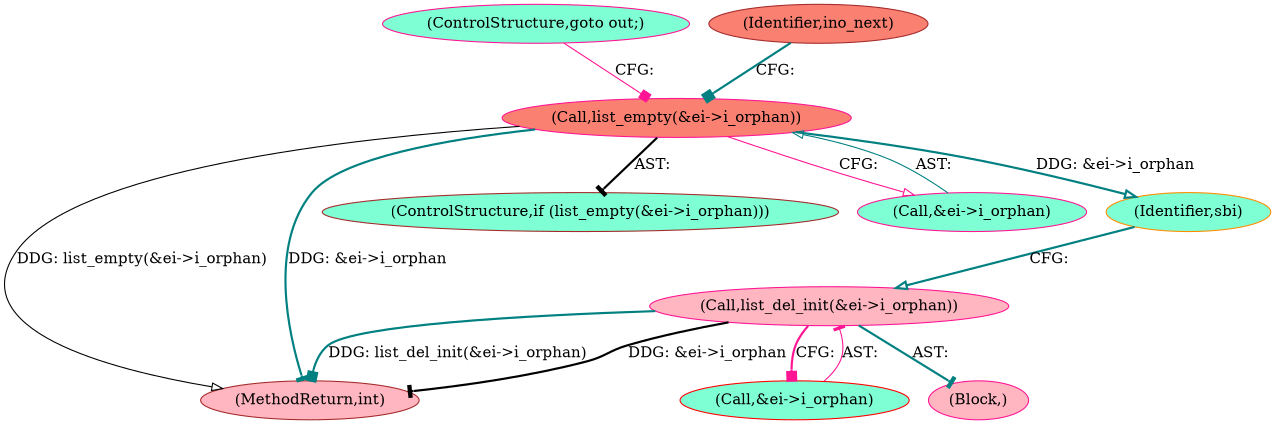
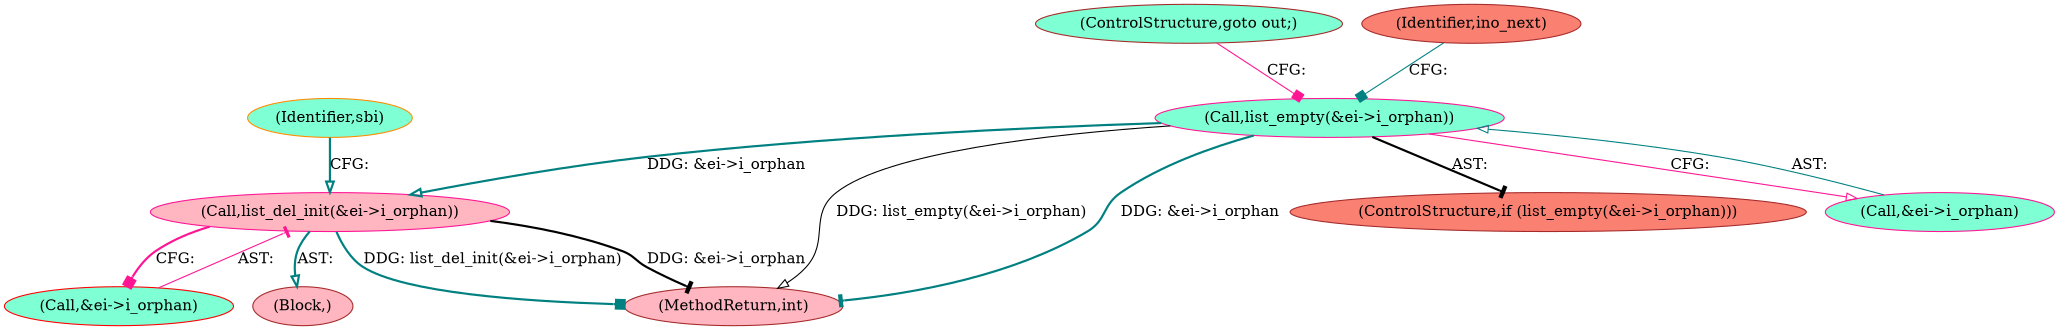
(536, 24) -> (1189, 24)
(752, 68) -> (1405, 68)
(677, 118) -> (1330, 118)
(962, 157) -> (790, 143)
(580, 212) -> (1548, 212)
(904, 353) -> (297, 252)
(979, 400) -> (303, 306)
